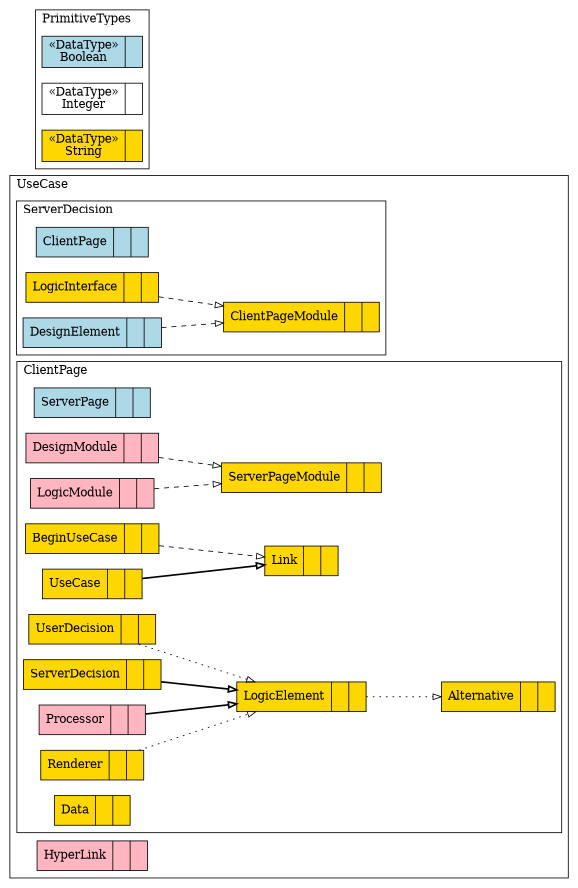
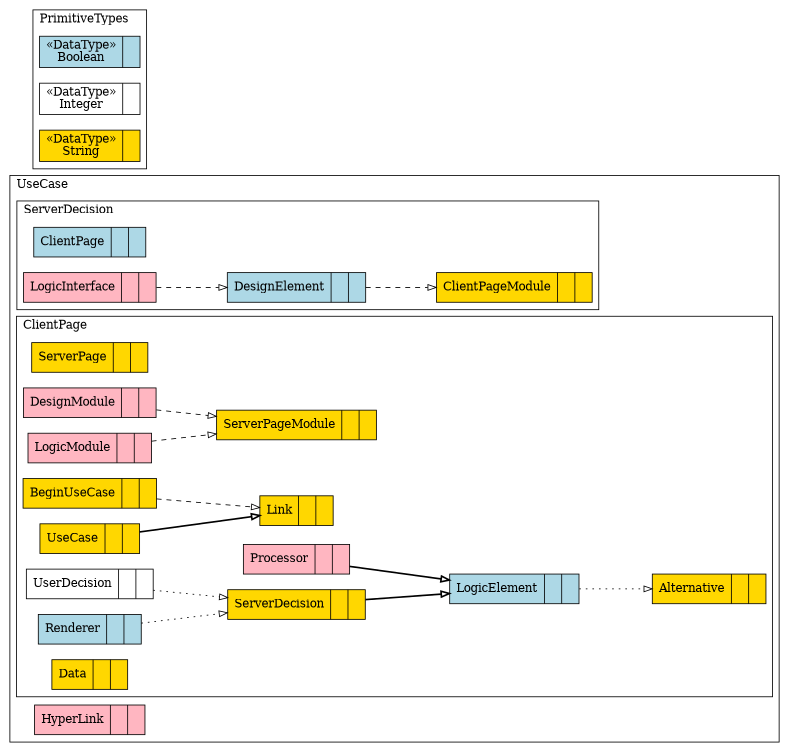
(92, 287) -> (90, 287)
(187, 301) -> (188, 287)
(92, 403) -> (90, 357)
(92, 629) -> (90, 584)
(193, 662) -> (186, 594)
(301, 697) -> (514, 589)
(194, 732) -> (180, 618)
(92, 765) -> (90, 629)
